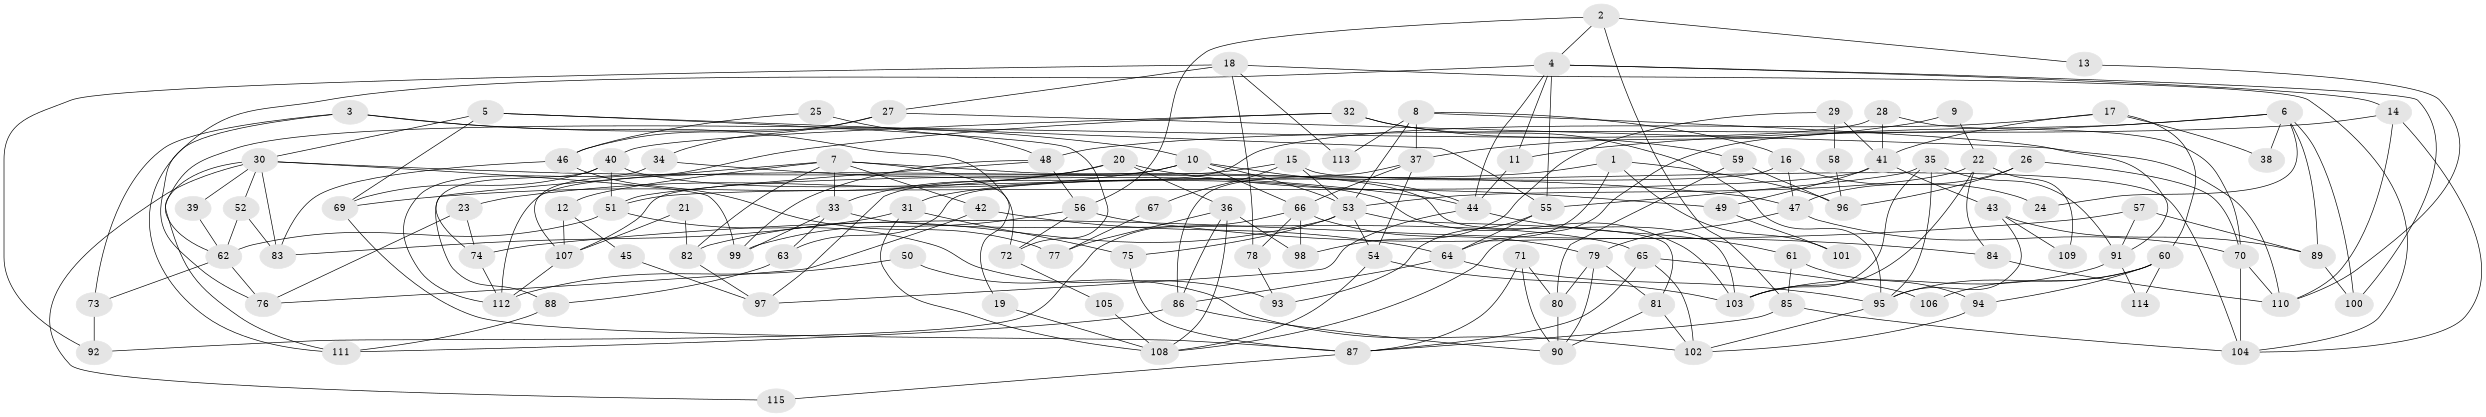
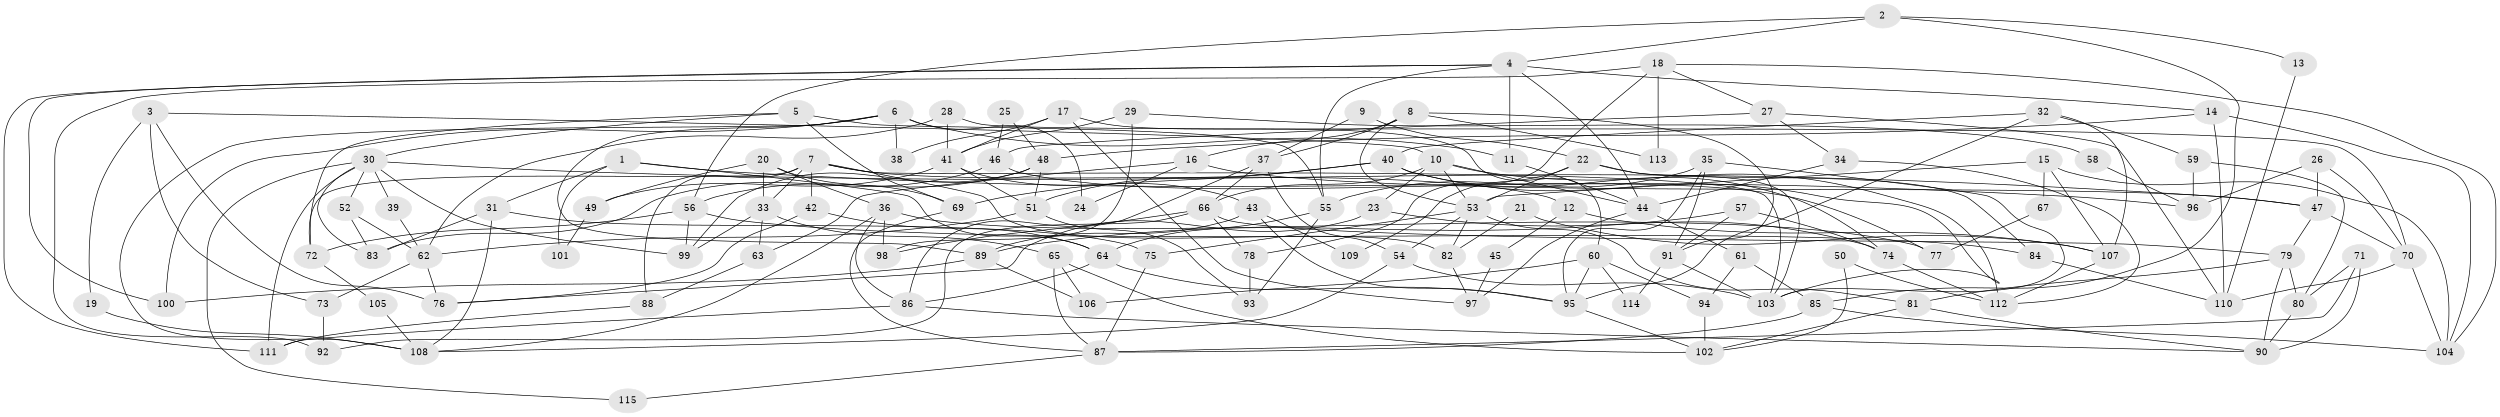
none -> (1029, 278)
